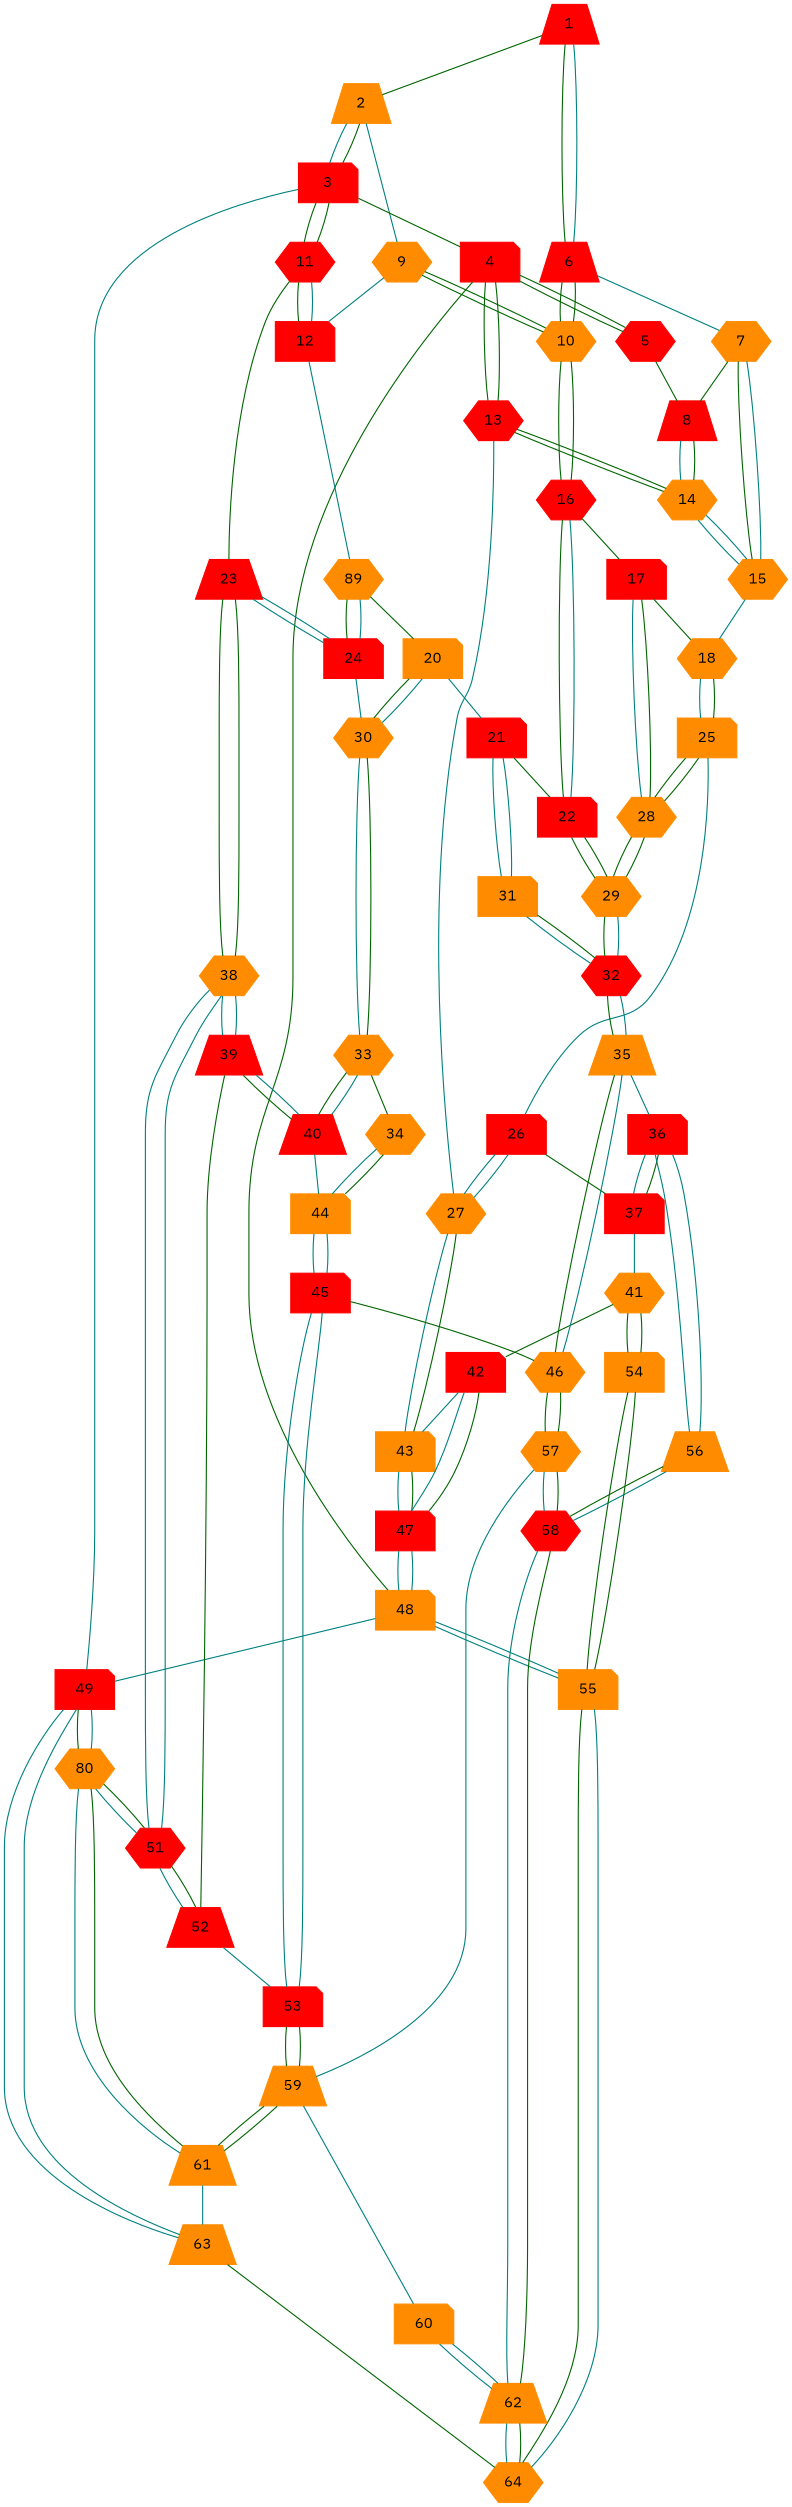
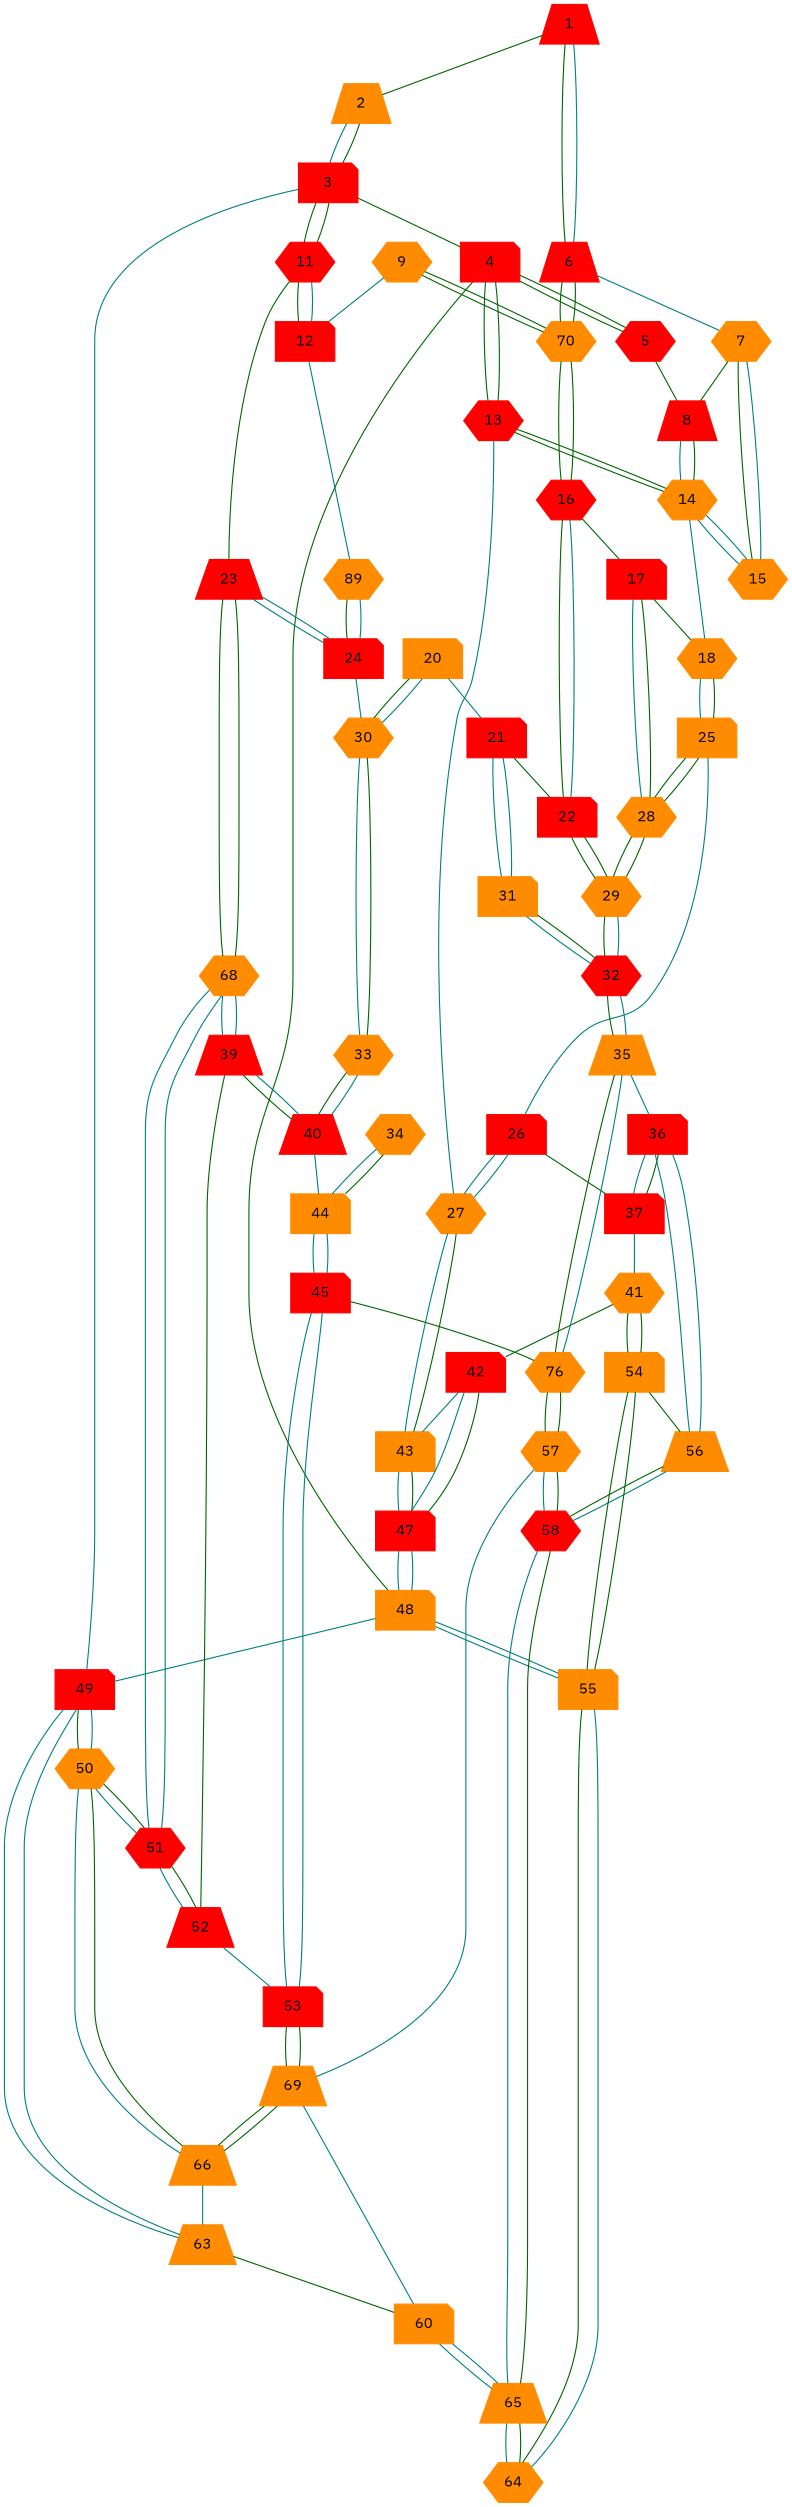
(382, 183) -> none
(566, 341) -> (566, 341)
(392, 618) -> none
(732, 619) -> (697, 579)
(229, 976) -> (229, 976)
(379, 1095) -> none
(555, 1372) -> (555, 1372)
none -> (665, 1412)
(85, 1769) -> (85, 1769)
(293, 2086) -> (293, 2086)
(203, 2165) -> (203, 2165)
(361, 2366) -> (314, 2284)
(513, 2403) -> (513, 2403)
